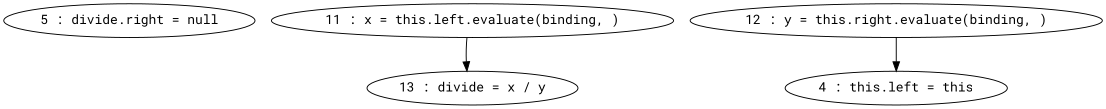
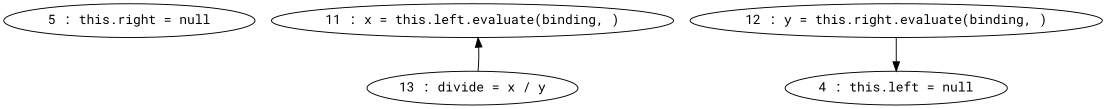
(129, 21) -> (129, 21)
(466, 50) -> (479, 59)
(896, 88) -> (896, 88)
